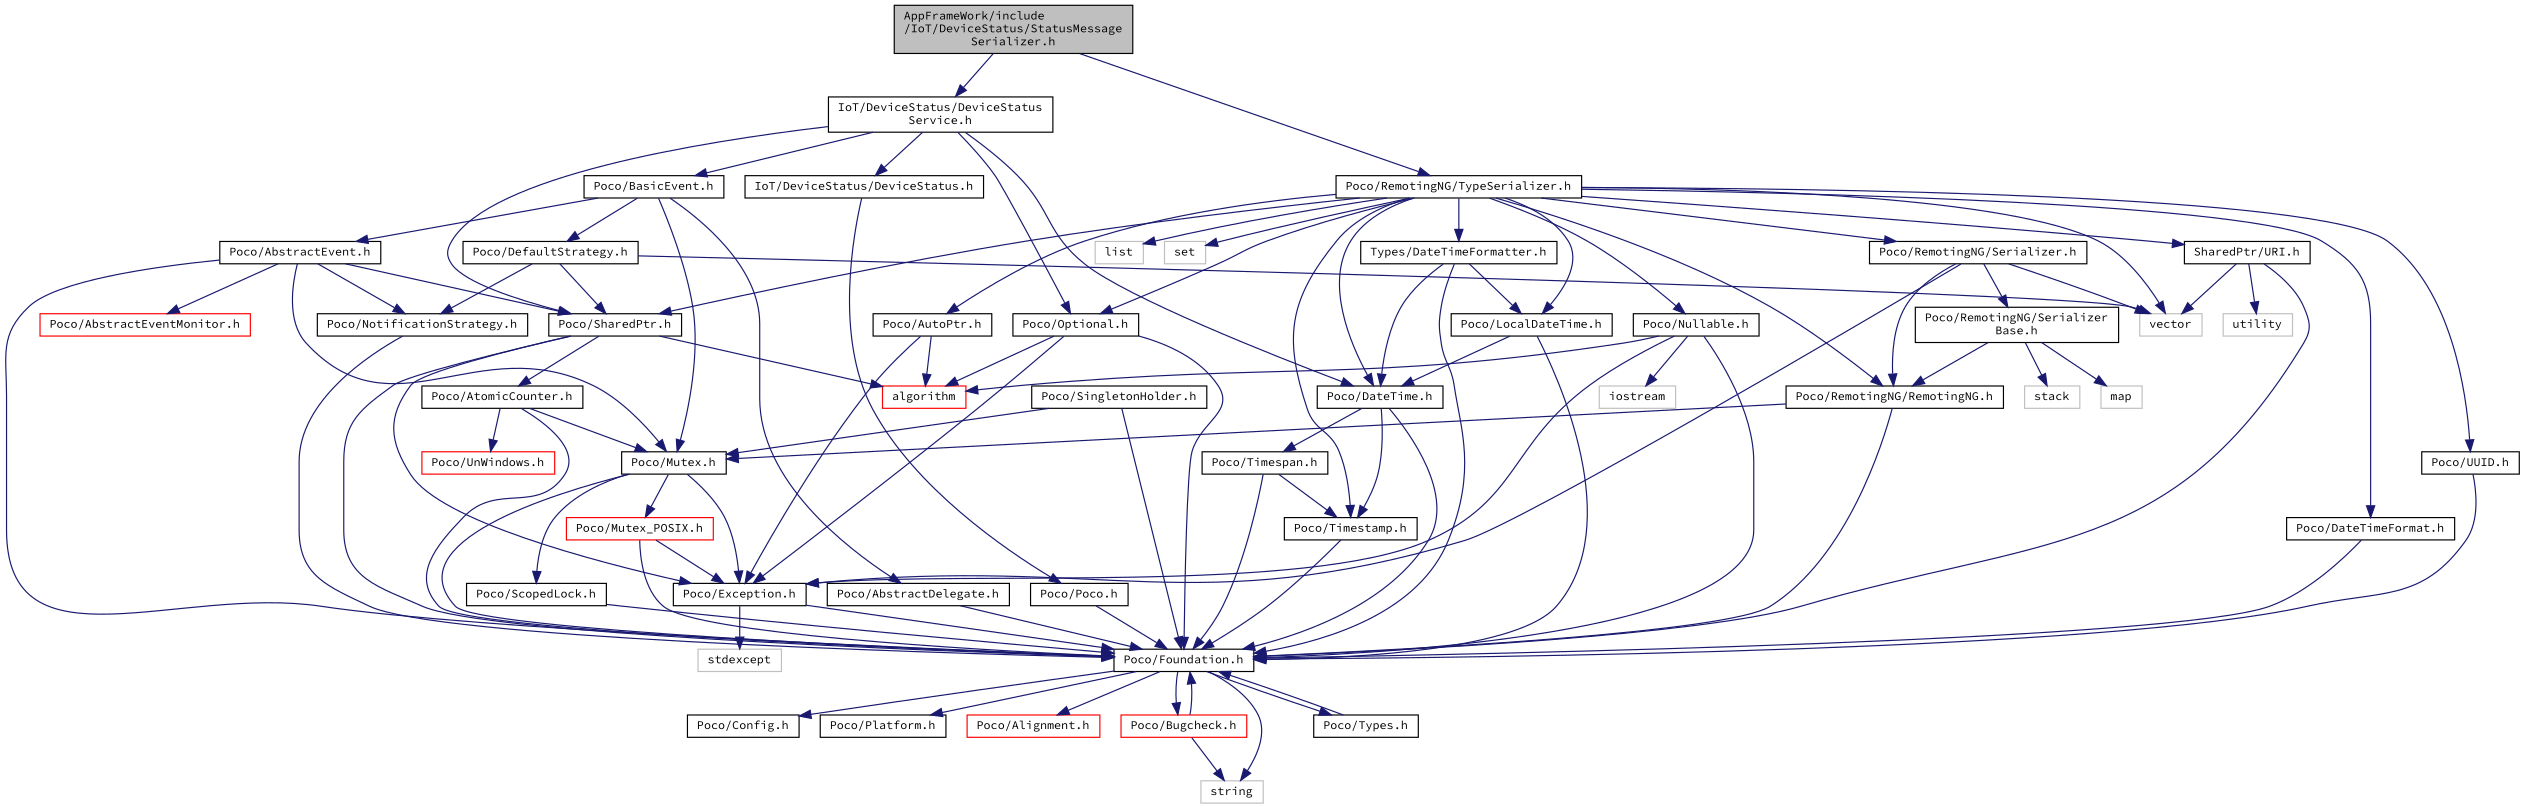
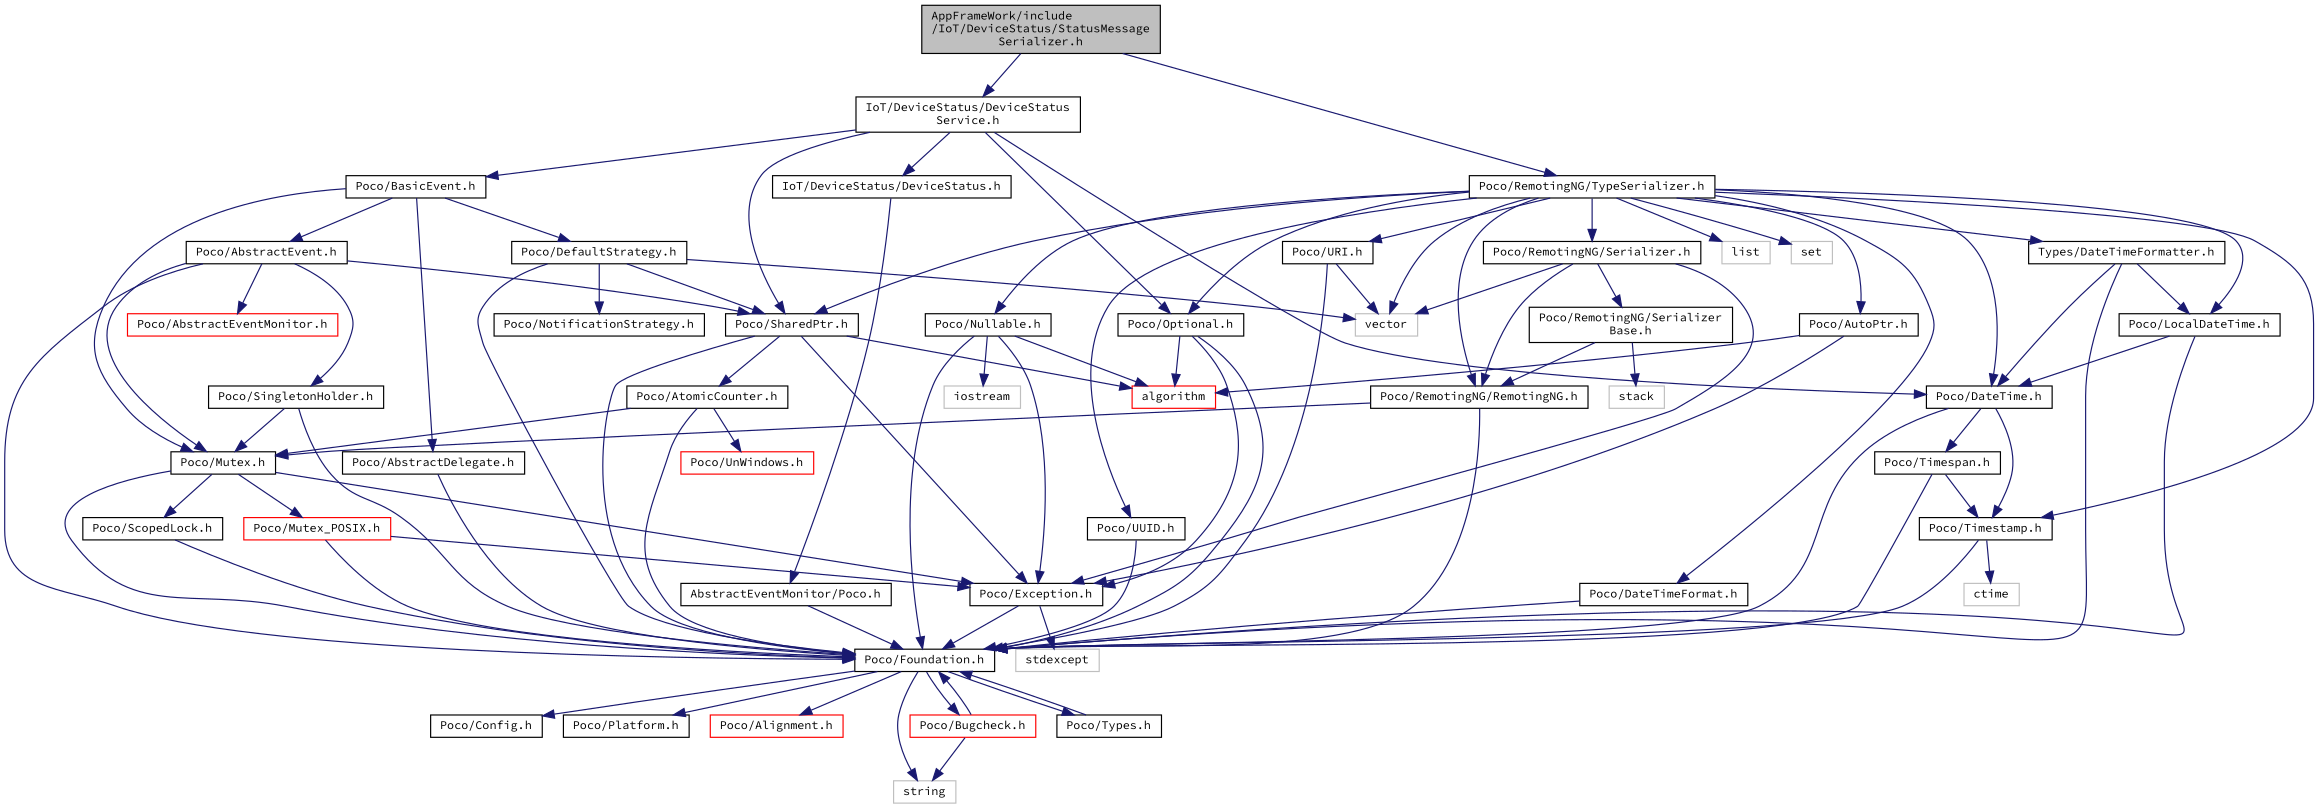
(2247, 253) -> (1328, 253)
(356, 286) -> (351, 313)
(2258, 325) -> none
(2122, 397) -> none
(1079, 595) -> (786, 595)
none -> (1992, 595)
(347, 596) -> (569, 508)
